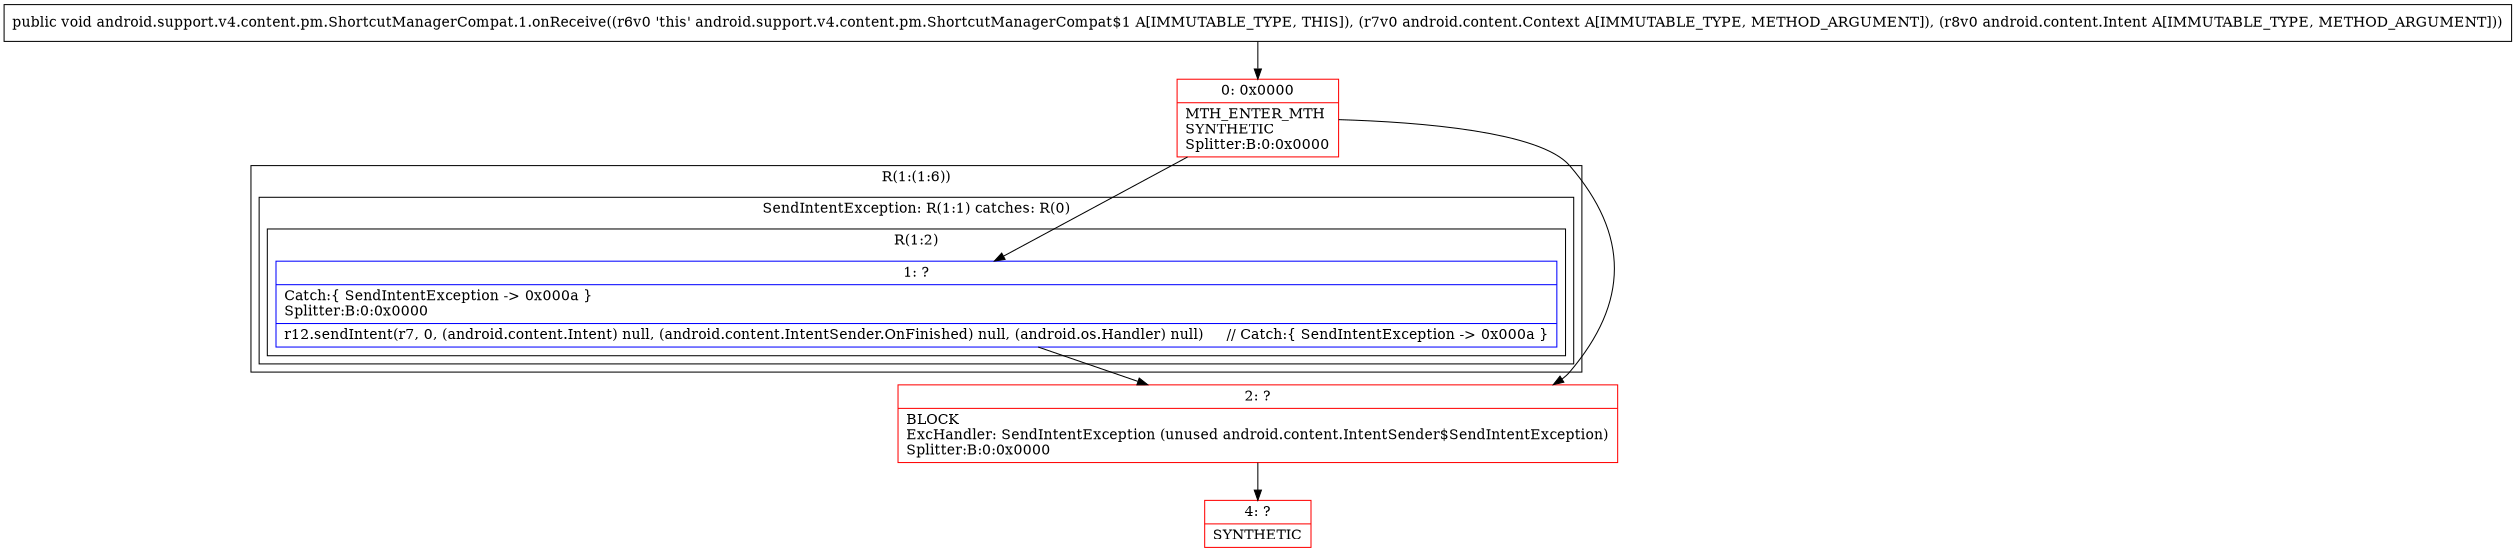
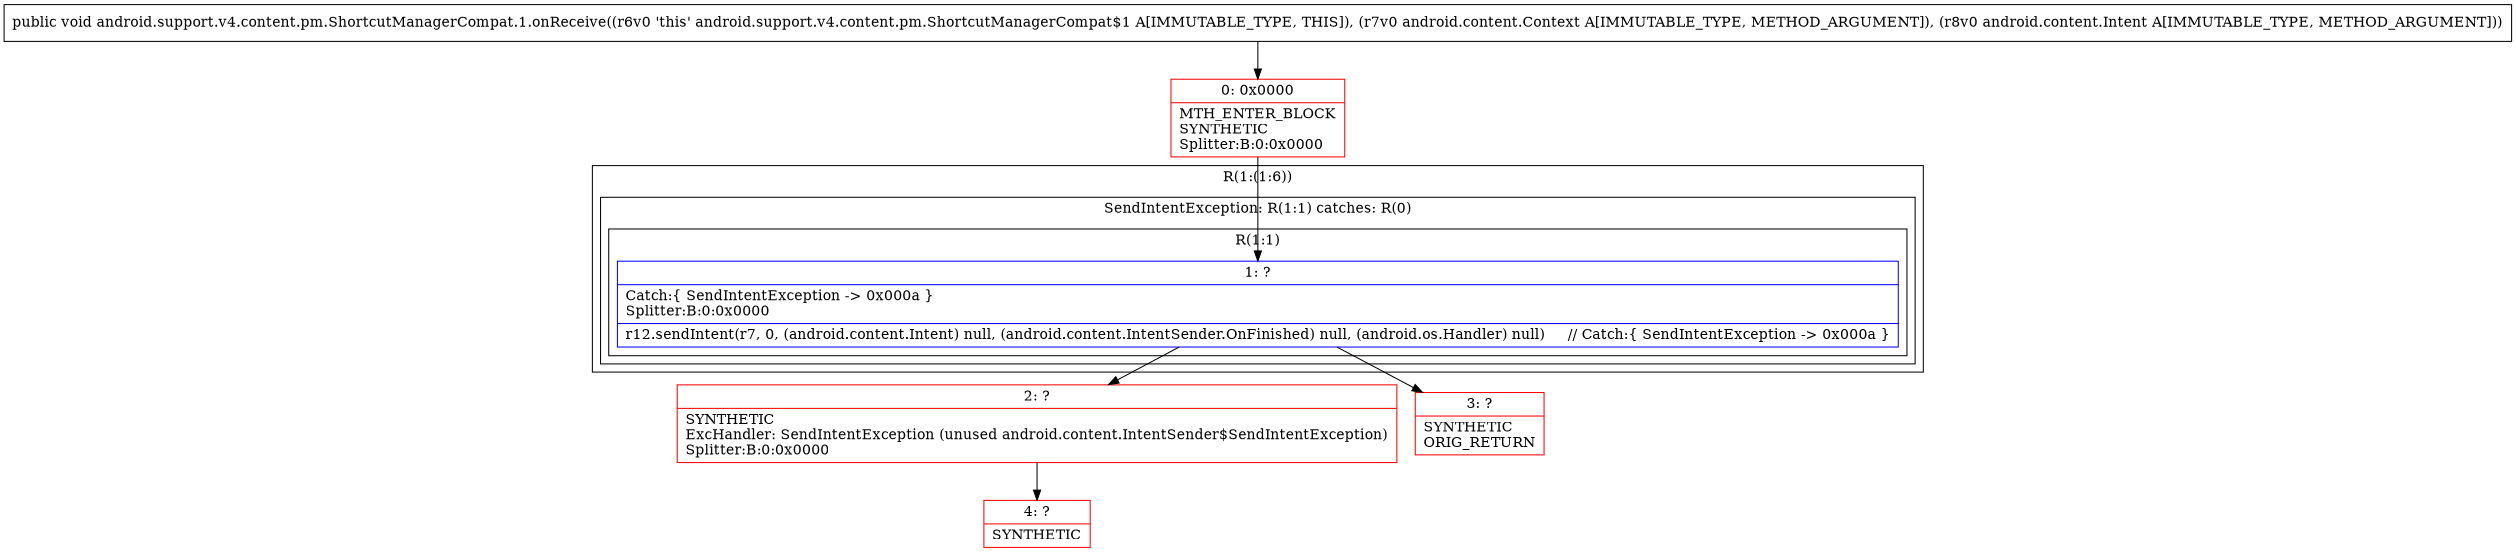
(1255, 114) -> (1258, 114)
(1561, 159) -> none
(916, 241) -> (1258, 241)
(933, 420) -> (730, 420)
none -> (1480, 424)
